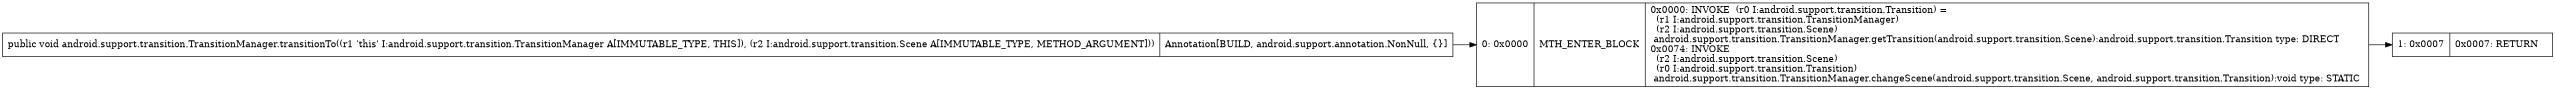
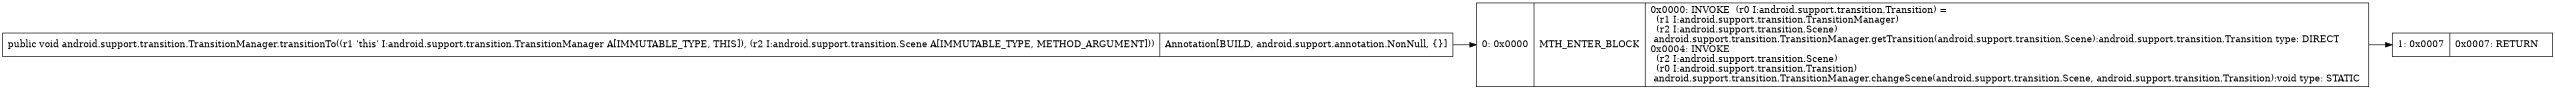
(1693, 49) -> (1693, 49)
